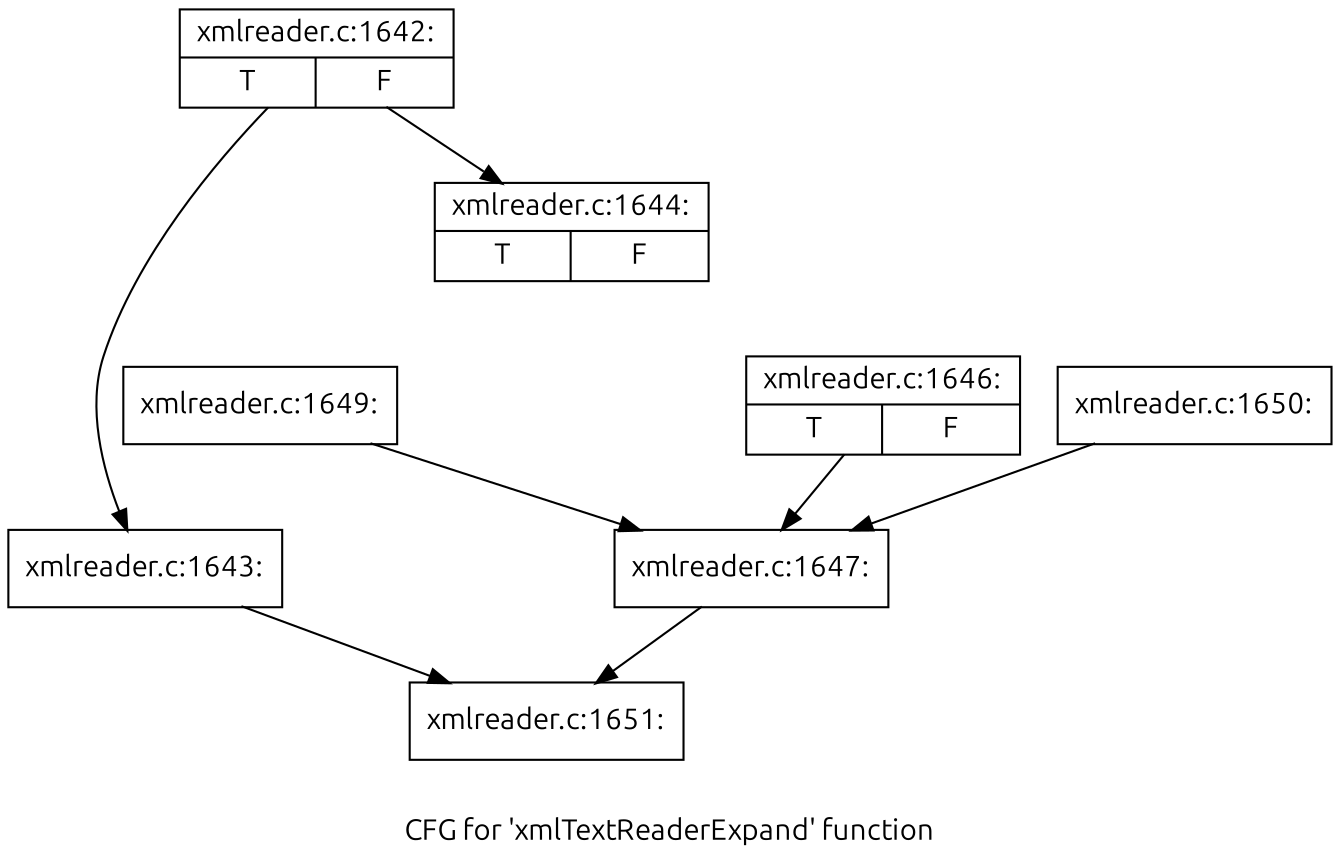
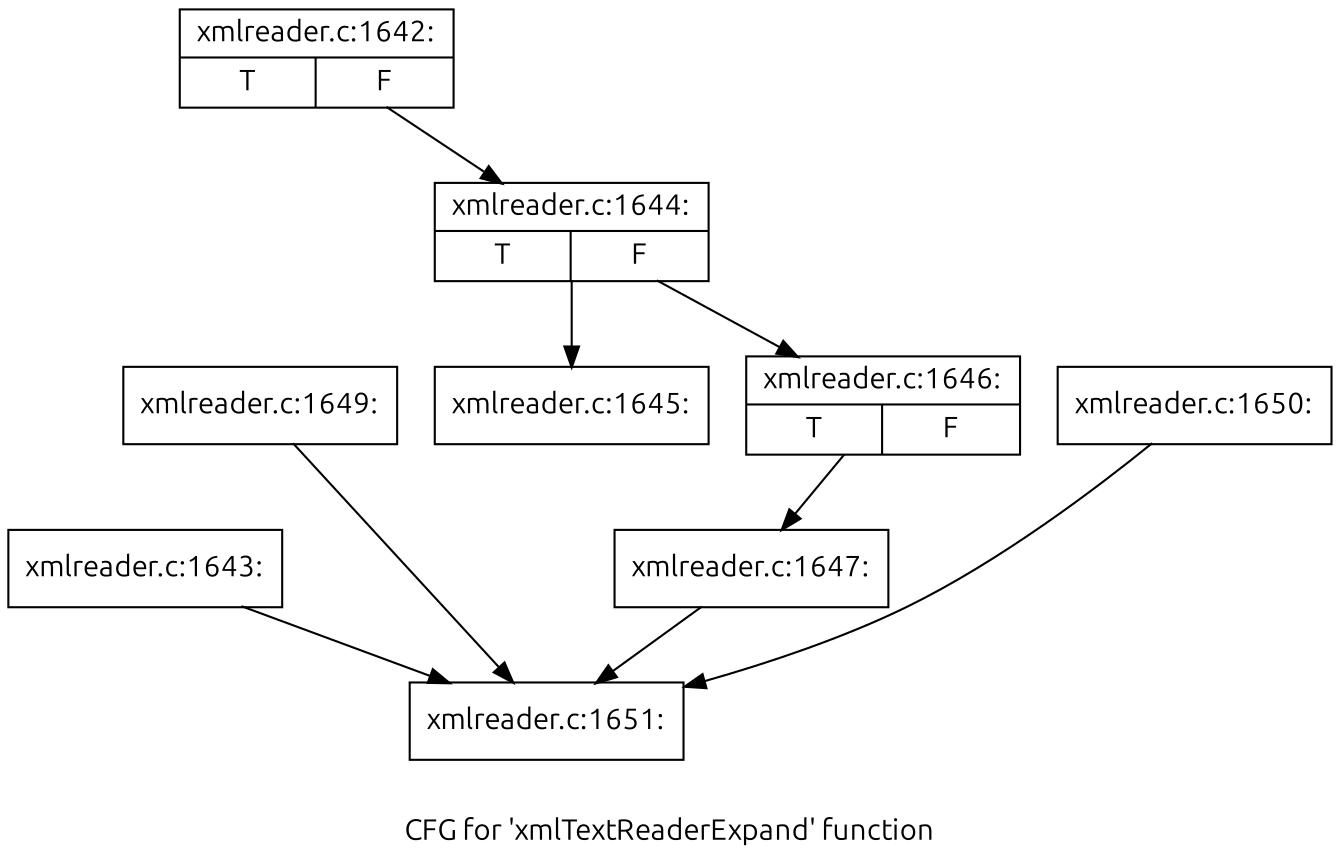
(131, 291) -> none
none -> (718, 314)
none -> (572, 406)
(983, 483) -> (942, 588)
(495, 484) -> (396, 555)
